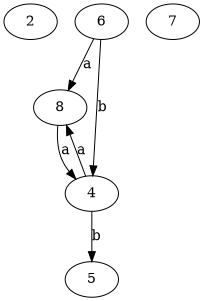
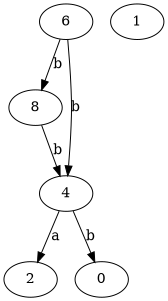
(173, 22) -> (137, 22)
(87, 65) -> (58, 65)
(66, 151) -> (58, 151)
(78, 155) -> (50, 232)
(92, 279) -> (102, 279)
